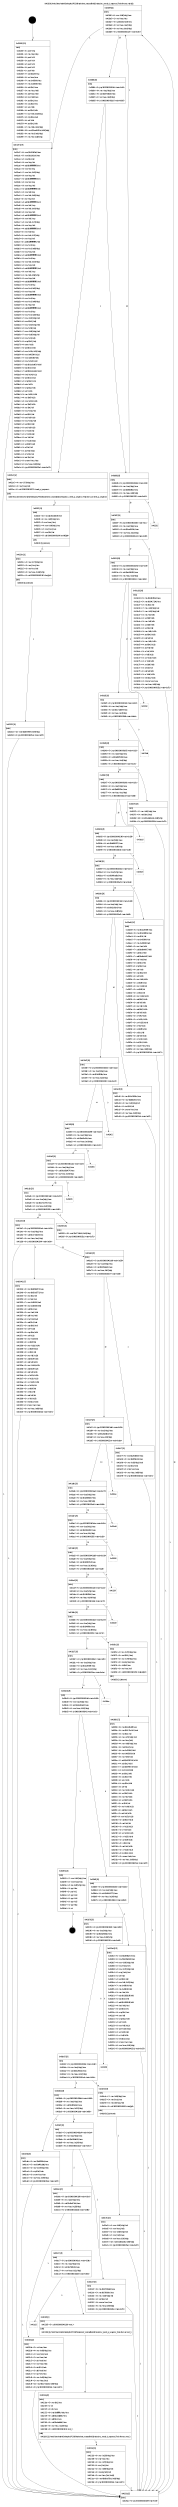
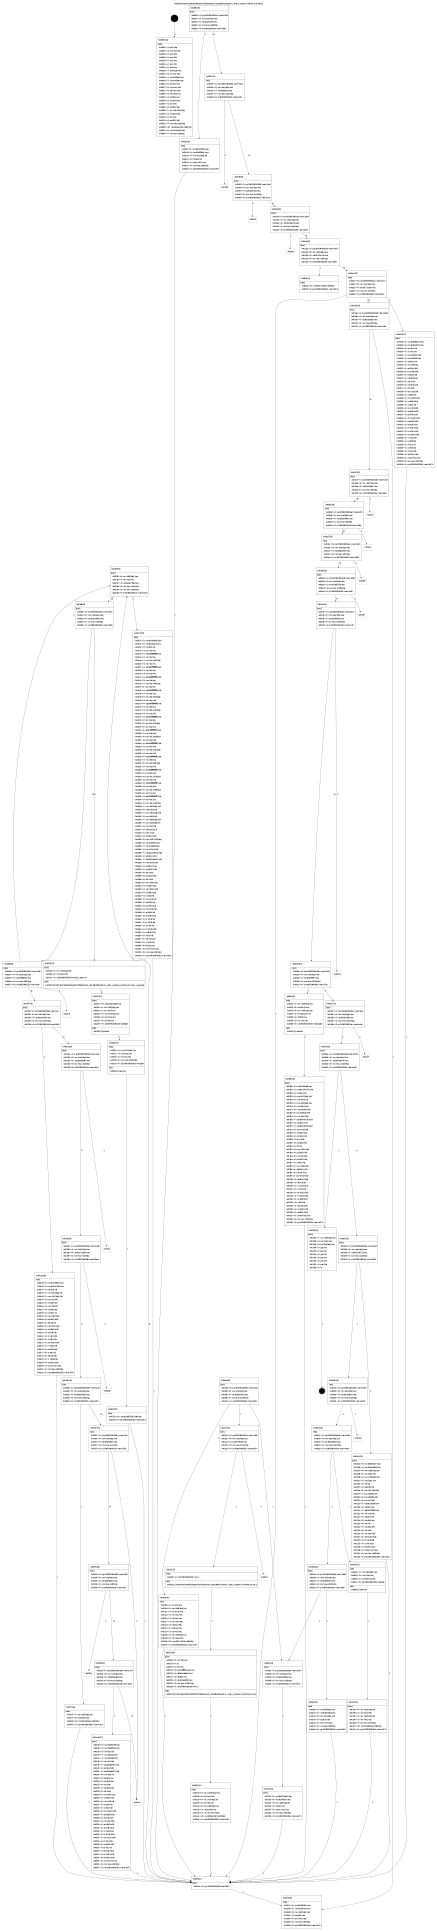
(114, 888) -> (133, 1742)
(151, 1984) -> (255, 1897)
(73, 2167) -> (270, 1531)
